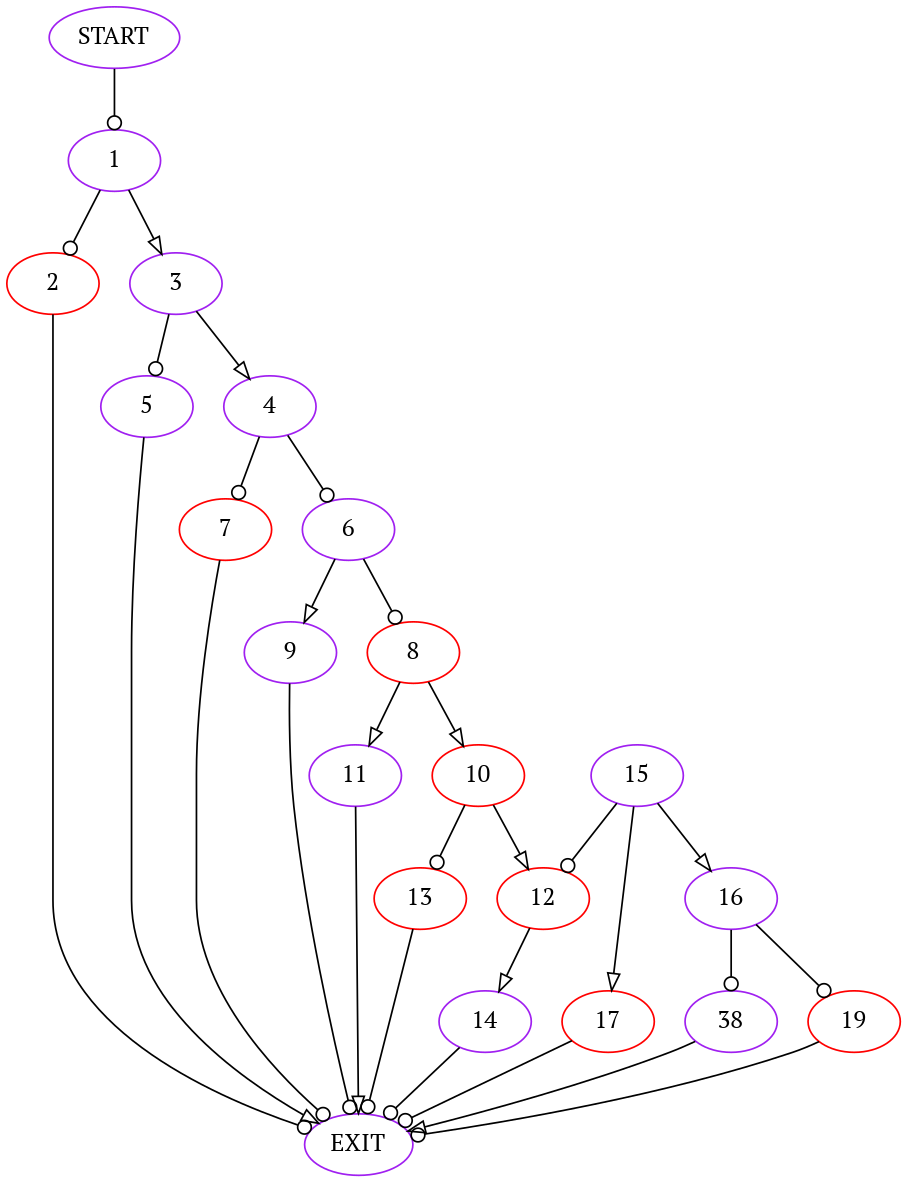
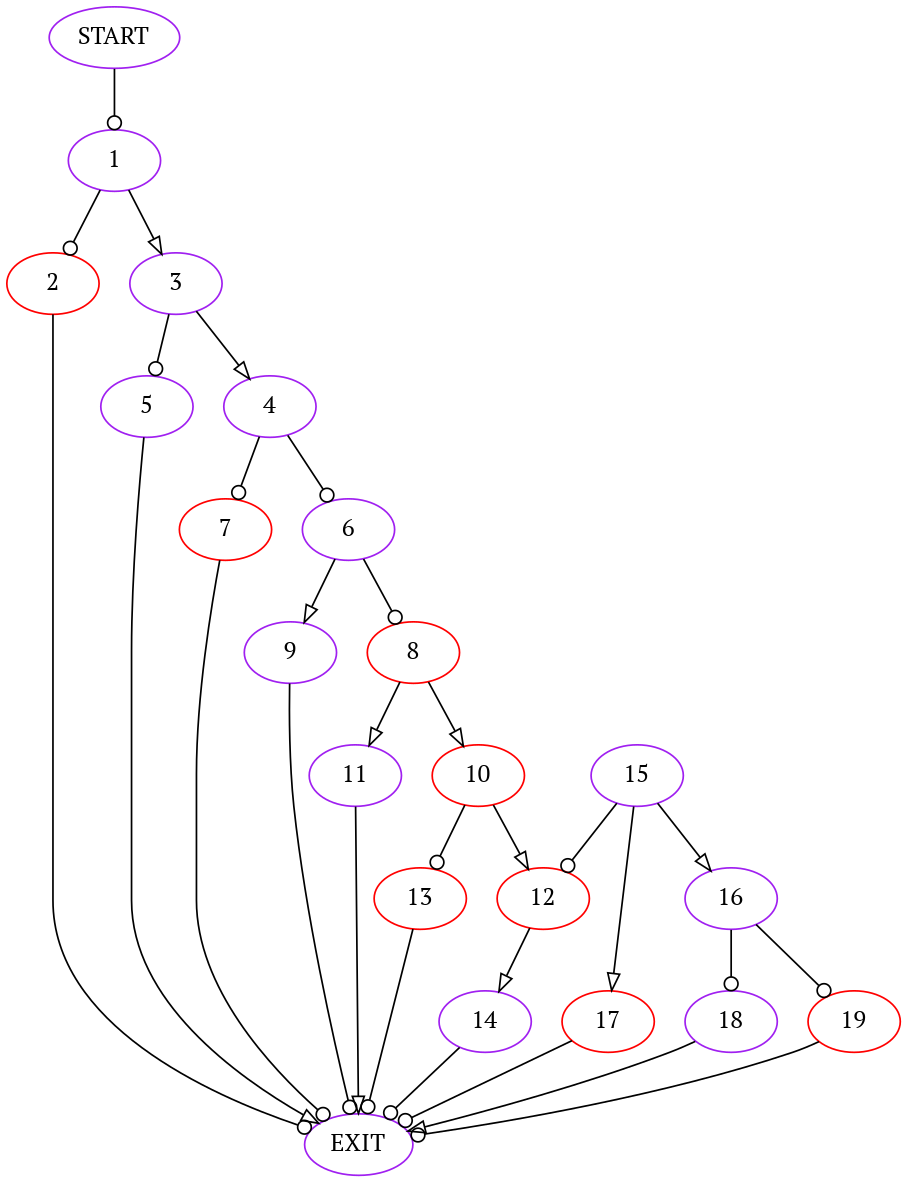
(731, 1022) -> (731, 1022)
